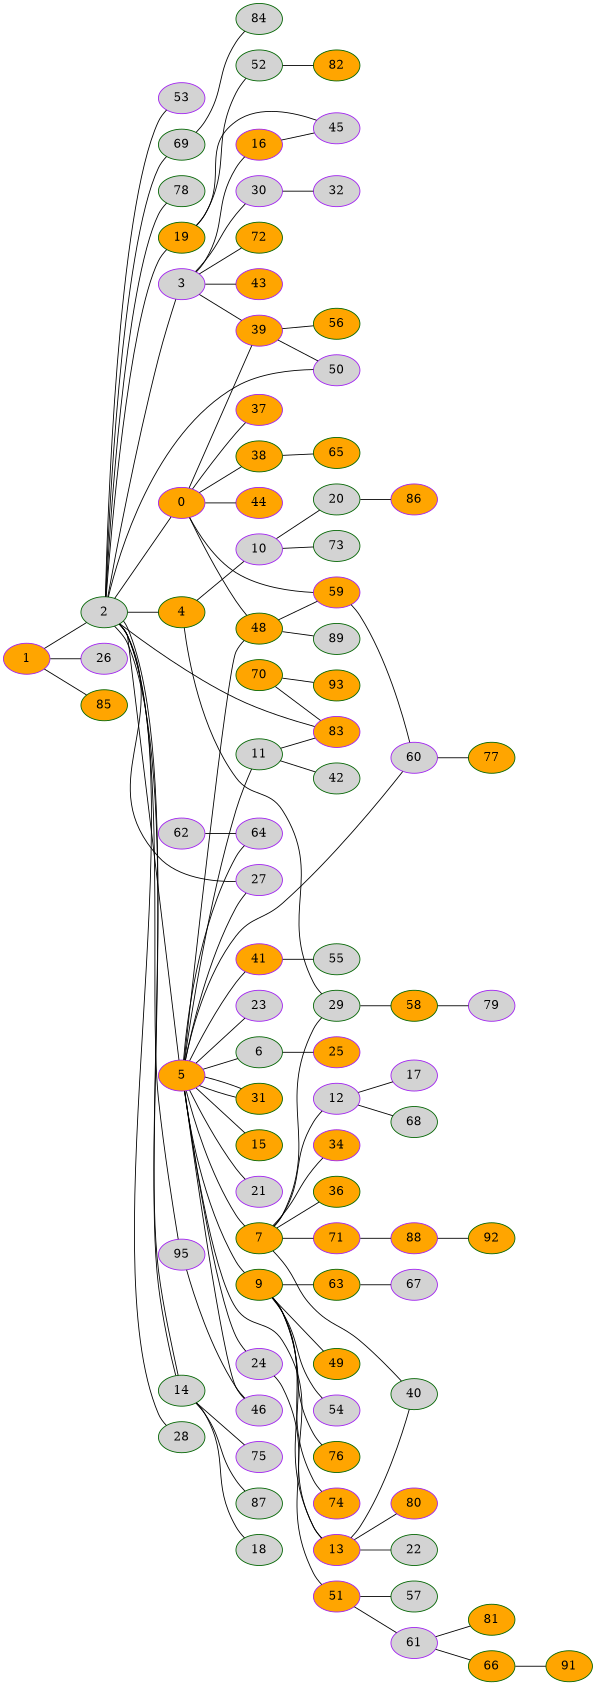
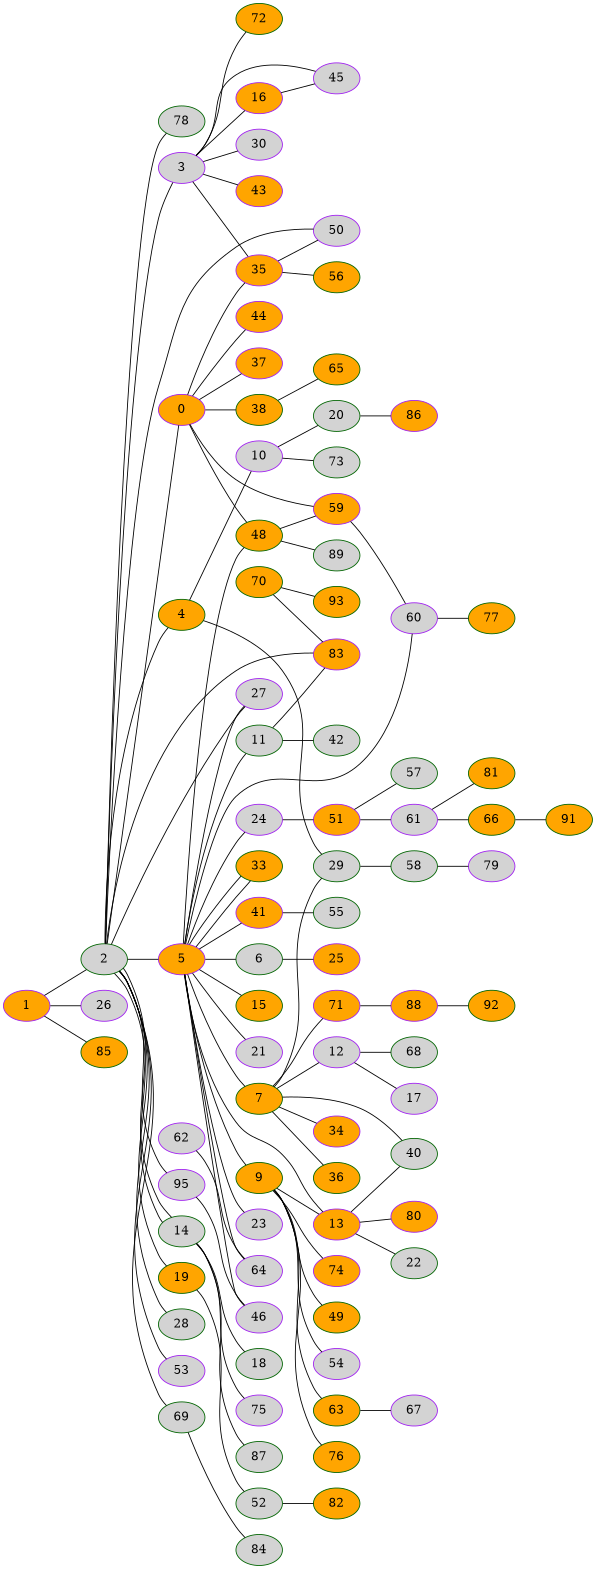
(232, 126) -> (232, 78)
(337, 191) -> none
(259, 331) -> (259, 270)
(414, 1006) -> (414, 866)
(259, 1099) -> (259, 866)
